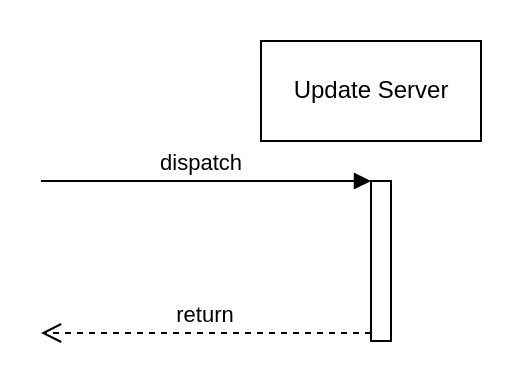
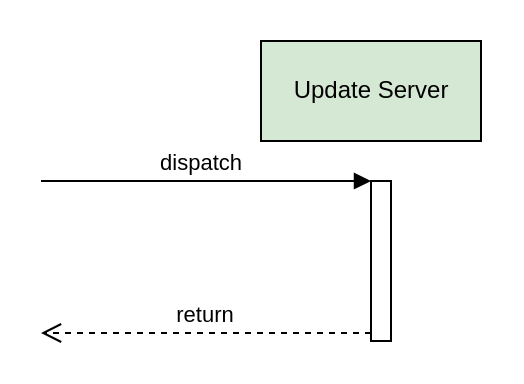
(371, 91) -> (371, 91)
